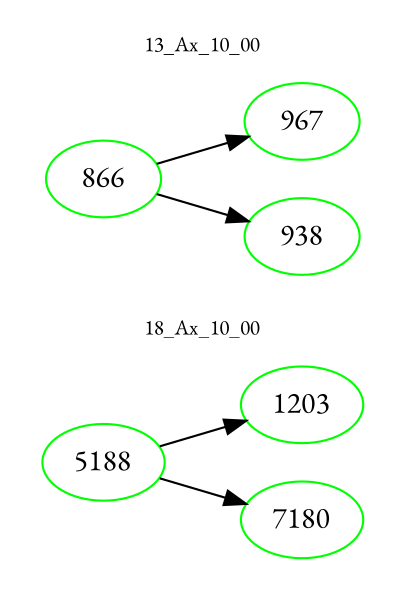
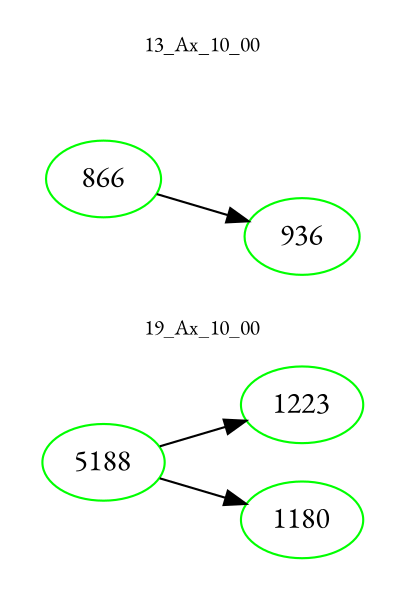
(302, 121) -> none
(302, 236) -> (302, 236)
(203, 329) -> (203, 329)
(302, 405) -> (302, 405)
(302, 520) -> (302, 520)
